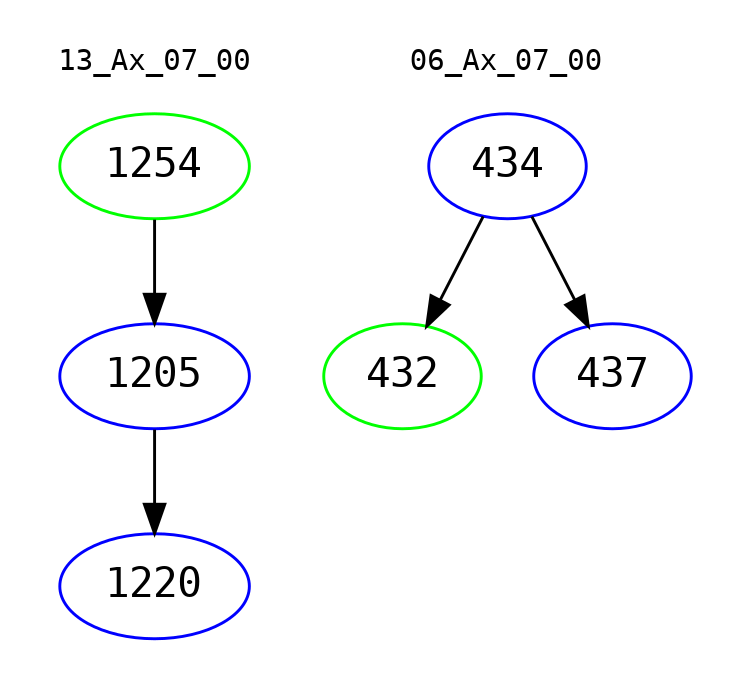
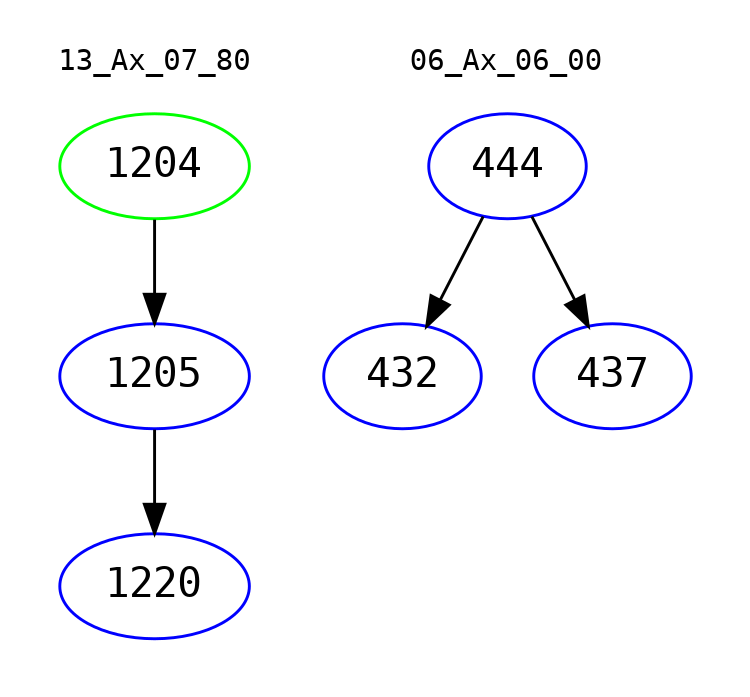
(156, 63) -> (156, 63)
(508, 63) -> (508, 63)
(155, 166) -> (155, 166)
(508, 166) -> (508, 166)
(402, 376) -> (402, 376)
